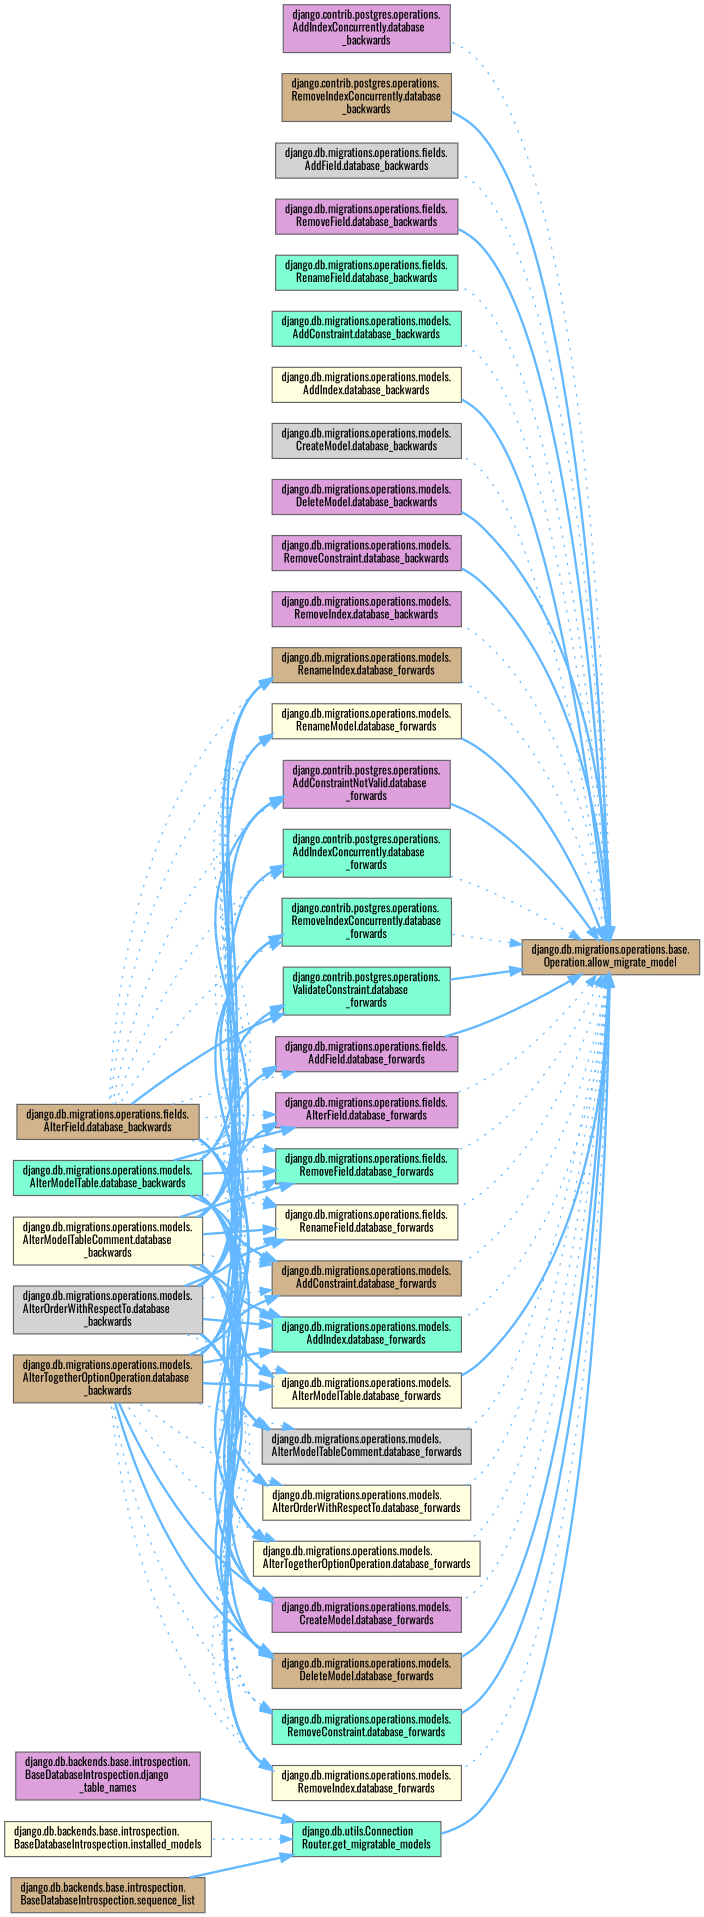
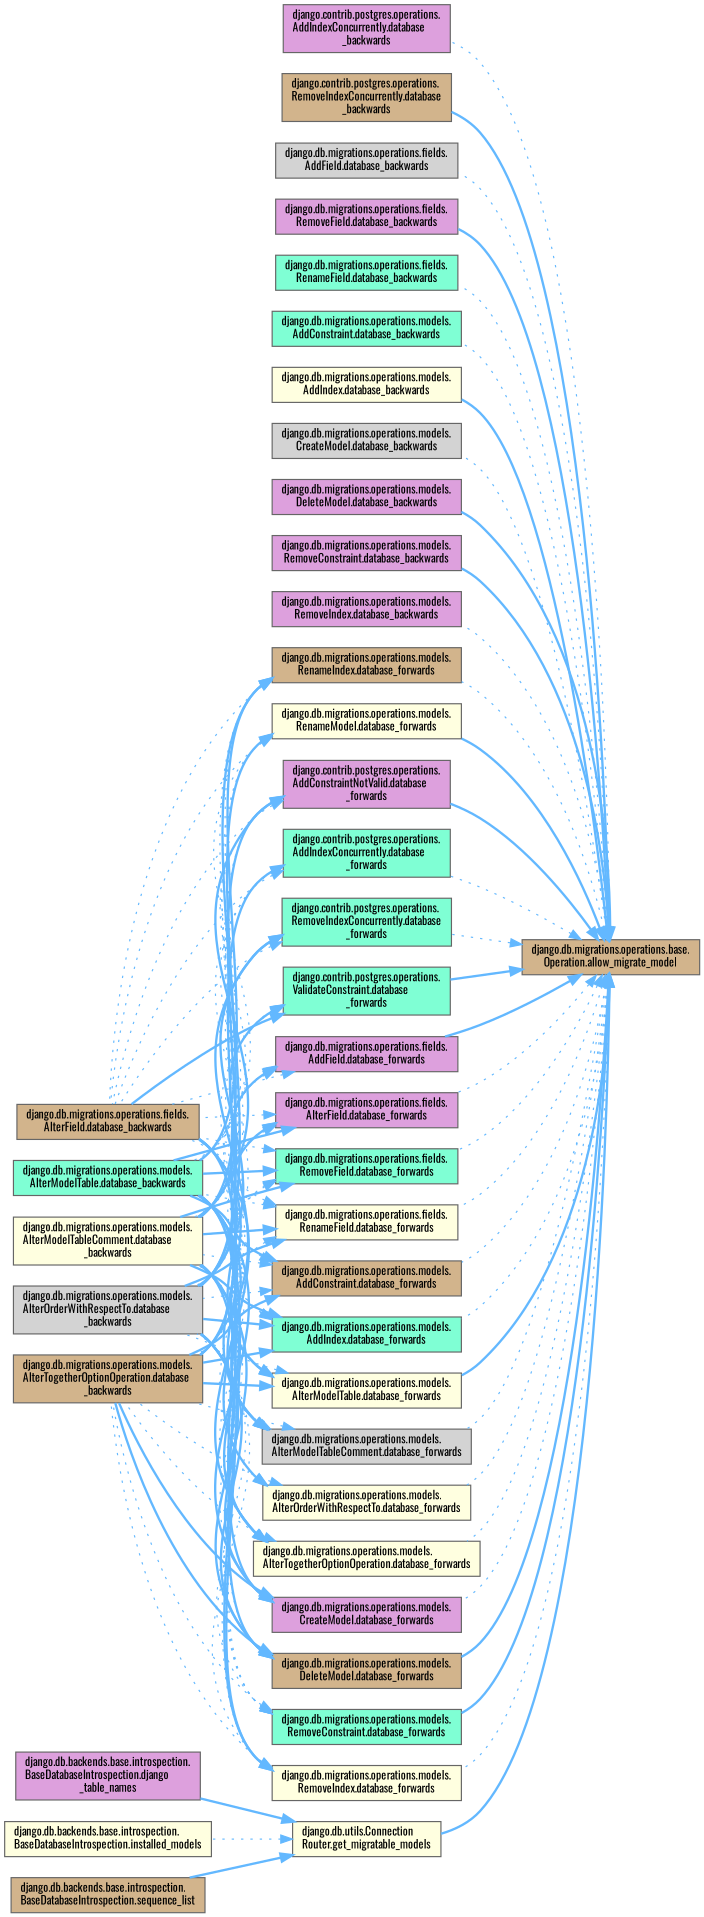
(367, 1839) -> (367, 1839)
